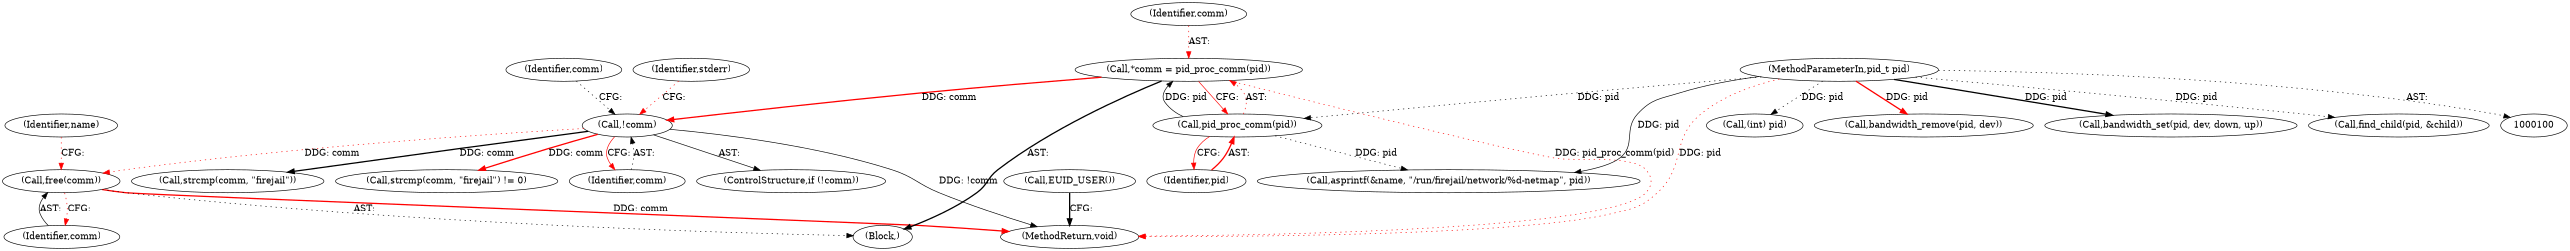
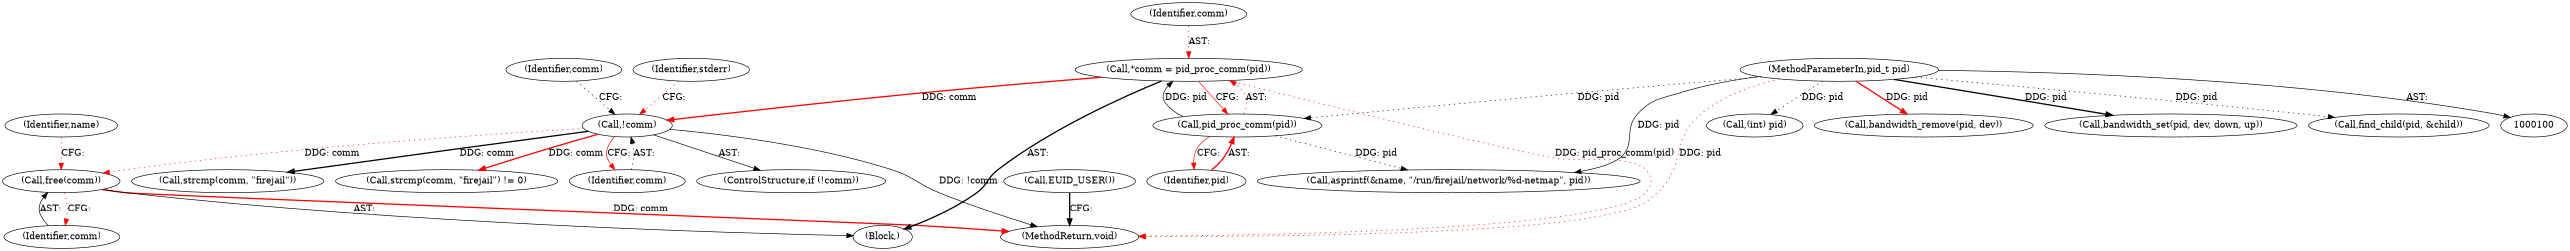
(2222, 82) -> (2222, 82)
(474, 221) -> (474, 221)
